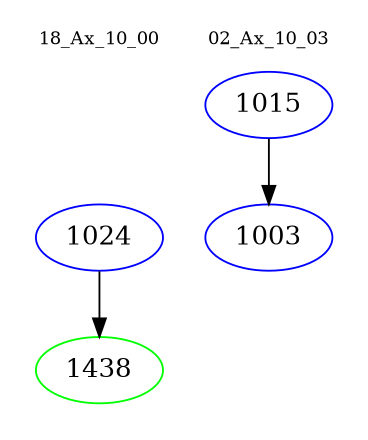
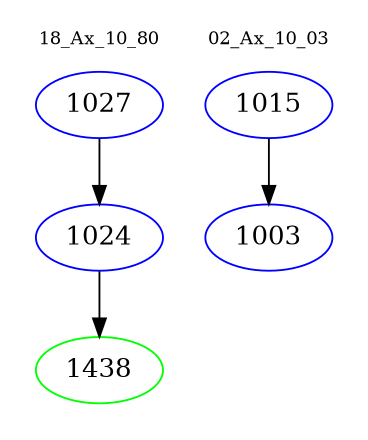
(99, 40) -> (99, 40)
none -> (99, 105)
